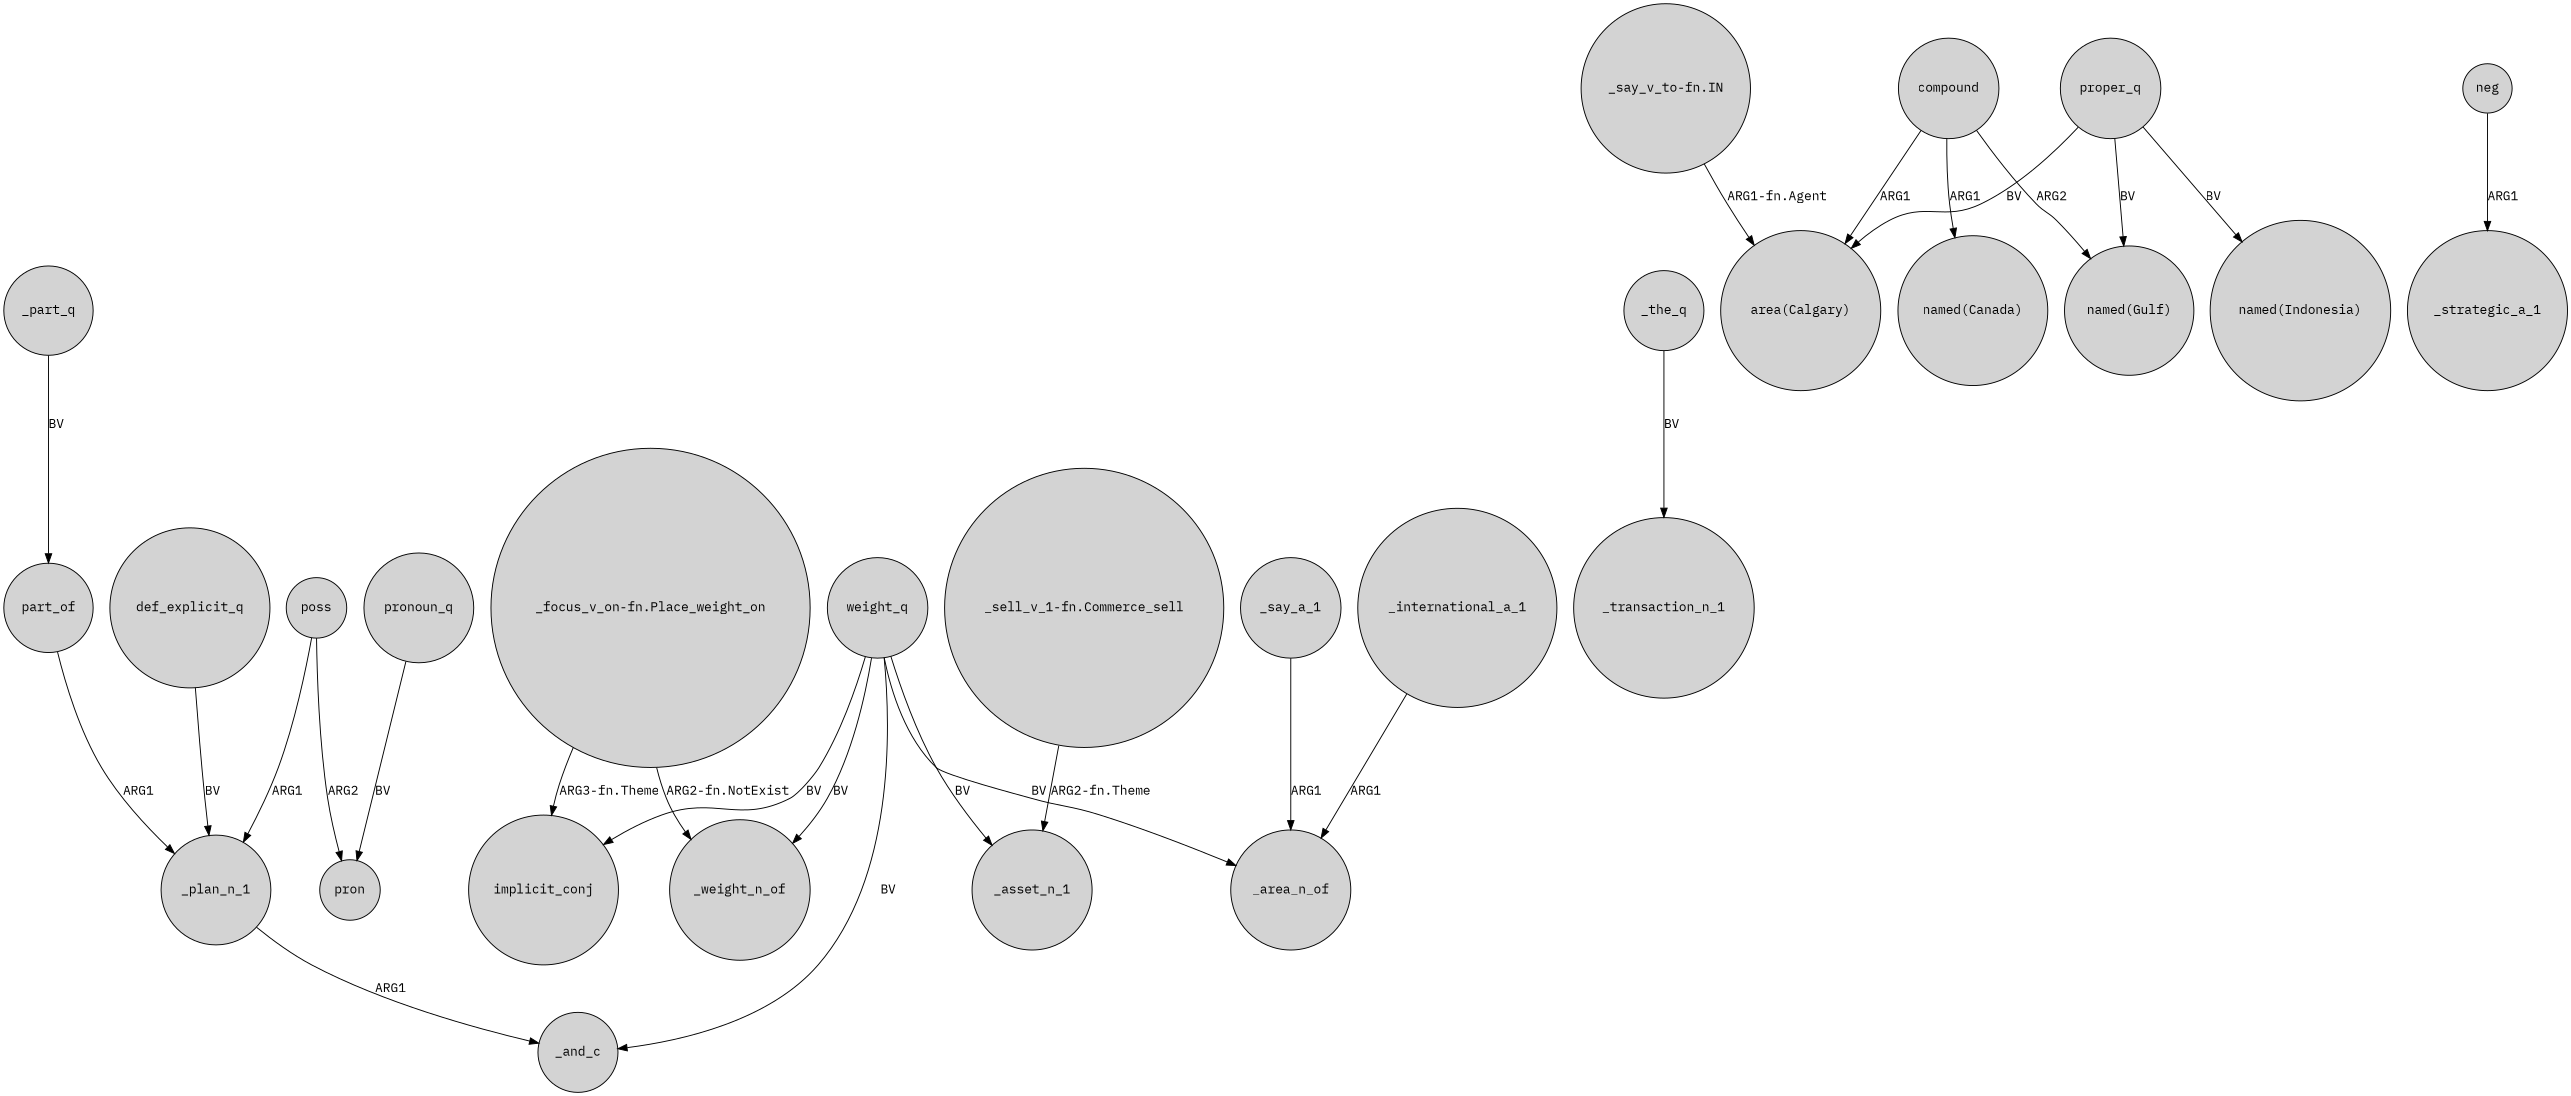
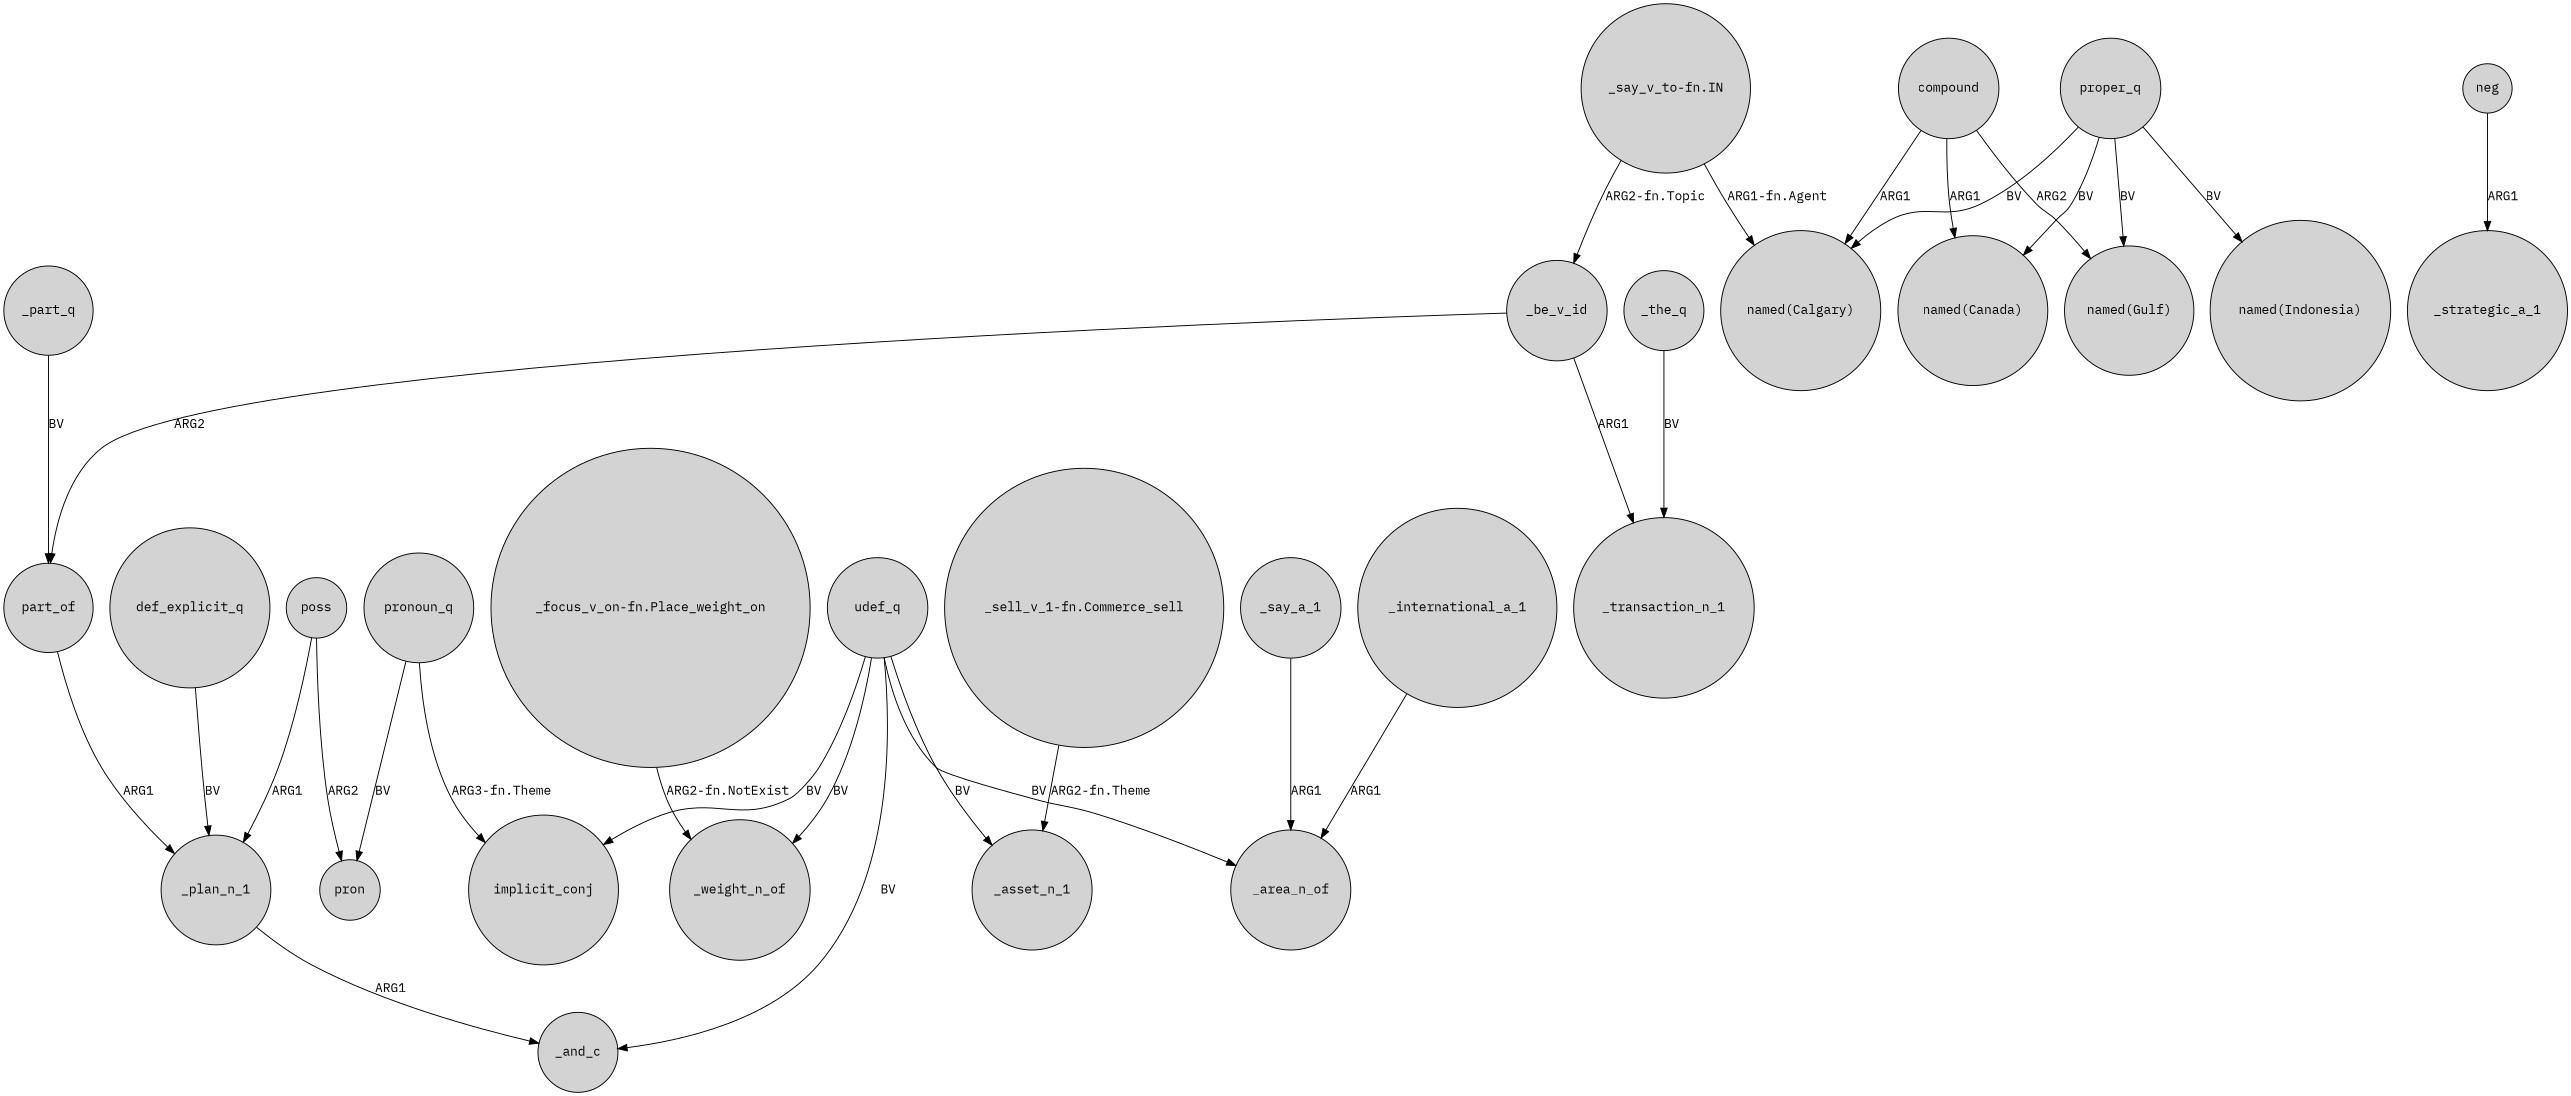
none -> (2074, 199)
none -> (1557, 311)
(1801, 311) -> (1801, 311)
(878, 608) -> (878, 608)
(562, 776) -> (434, 755)
